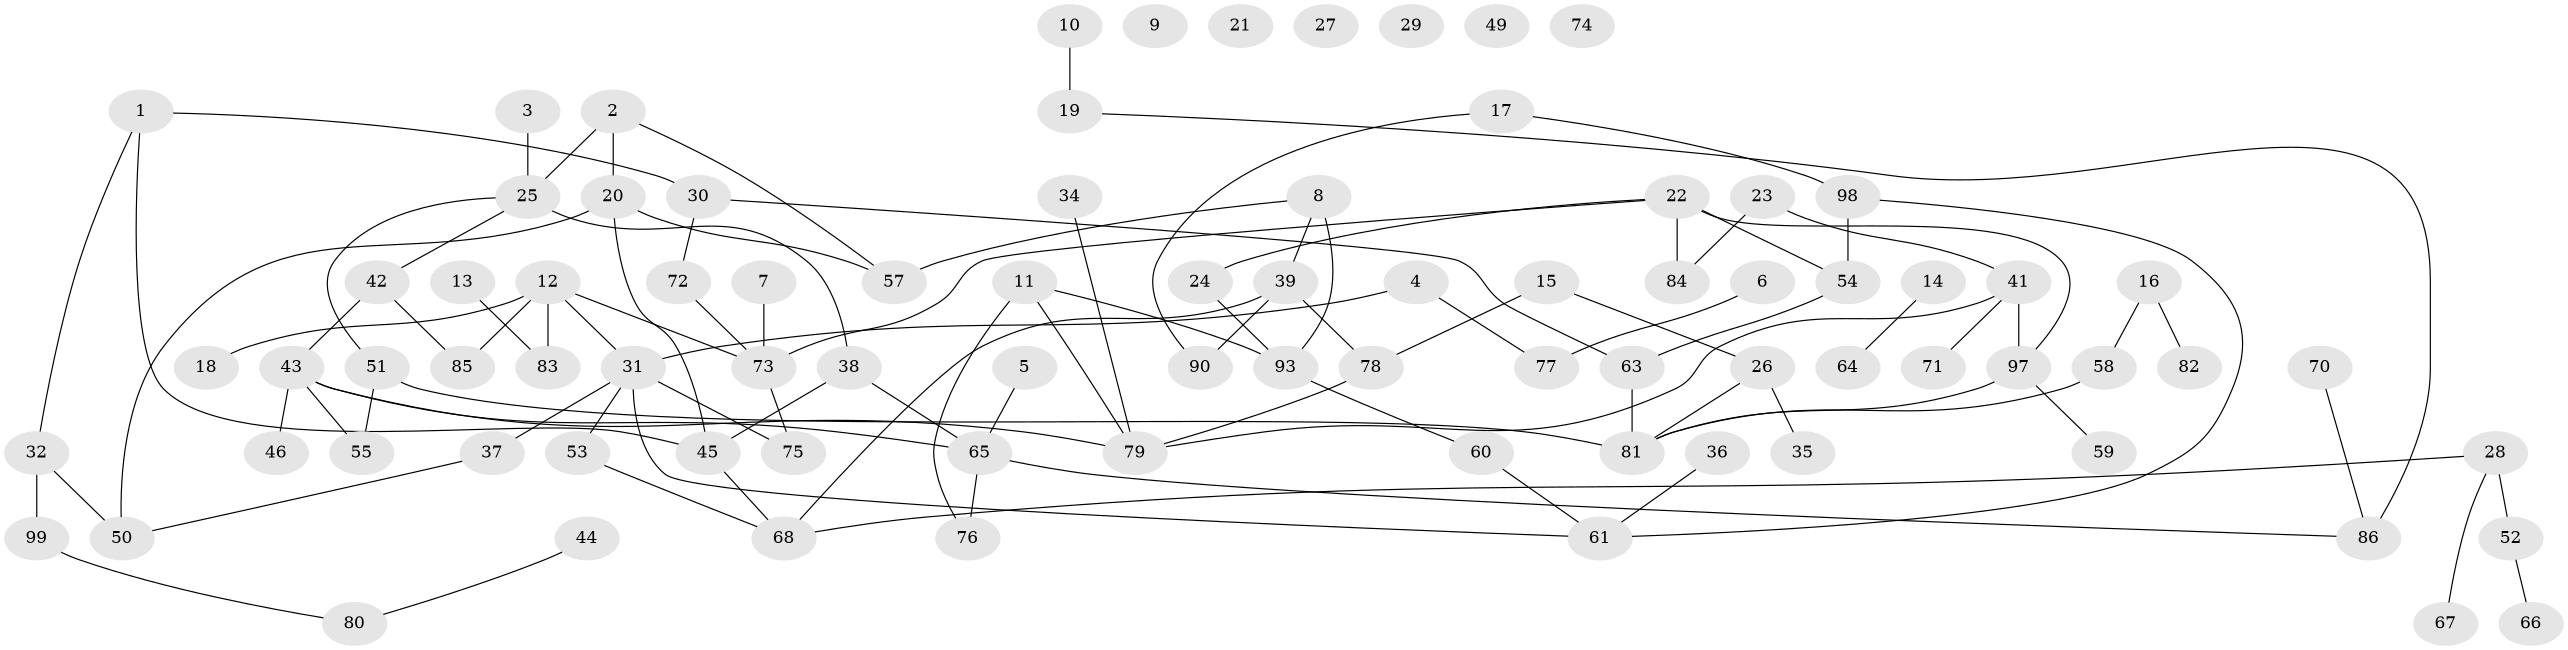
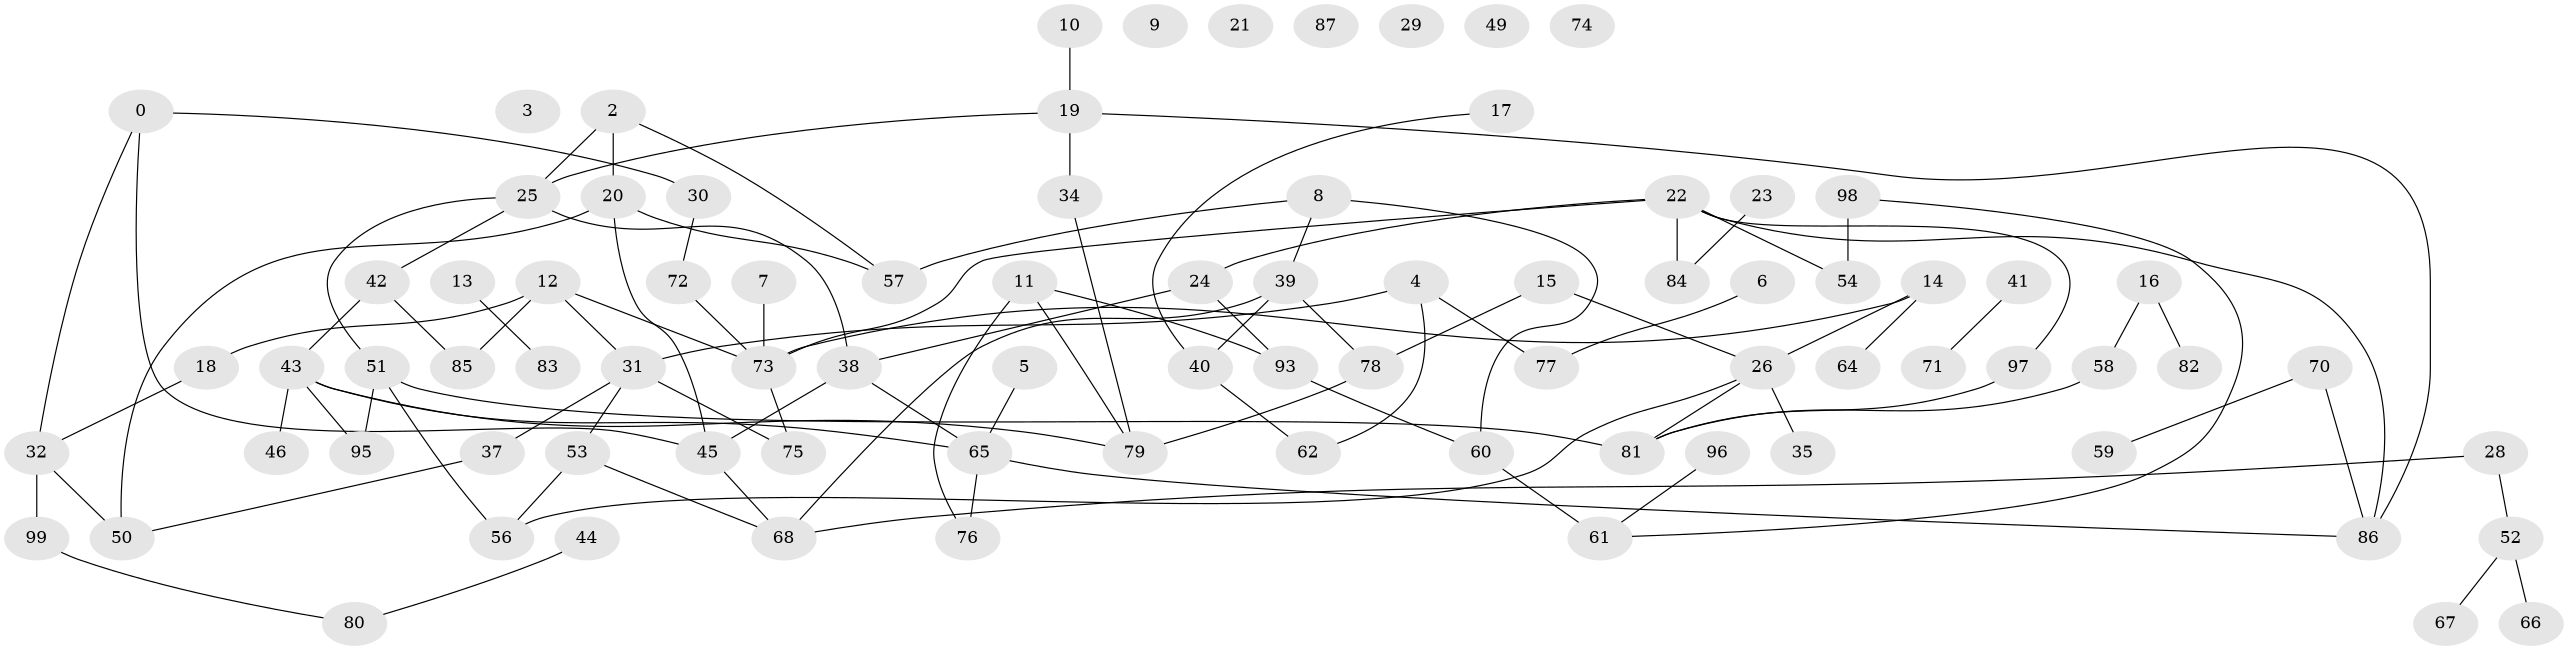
(1326, 26) -> (1326, 26)
(141, 111) -> (141, 111)
(1680, 142) -> none
(528, 154) -> (792, 132)
none -> (1070, 154)
(1891, 240) -> none
none -> (2132, 247)
(1332, 287) -> (1584, 256)
(548, 325) -> none
none -> (1349, 325)
none -> (1848, 325)
(2019, 325) -> none
none -> (974, 337)
(1200, 368) -> (1200, 368)
(1632, 368) -> none
none -> (122, 410)
(2061, 410) -> (2212, 410)
(1594, 418) -> none
(362, 453) -> (362, 453)
none -> (1308, 453)
(1717, 453) -> (1717, 453)
(1069, 514) -> none
(2463, 537) -> (2478, 581)
none -> (502, 538)
